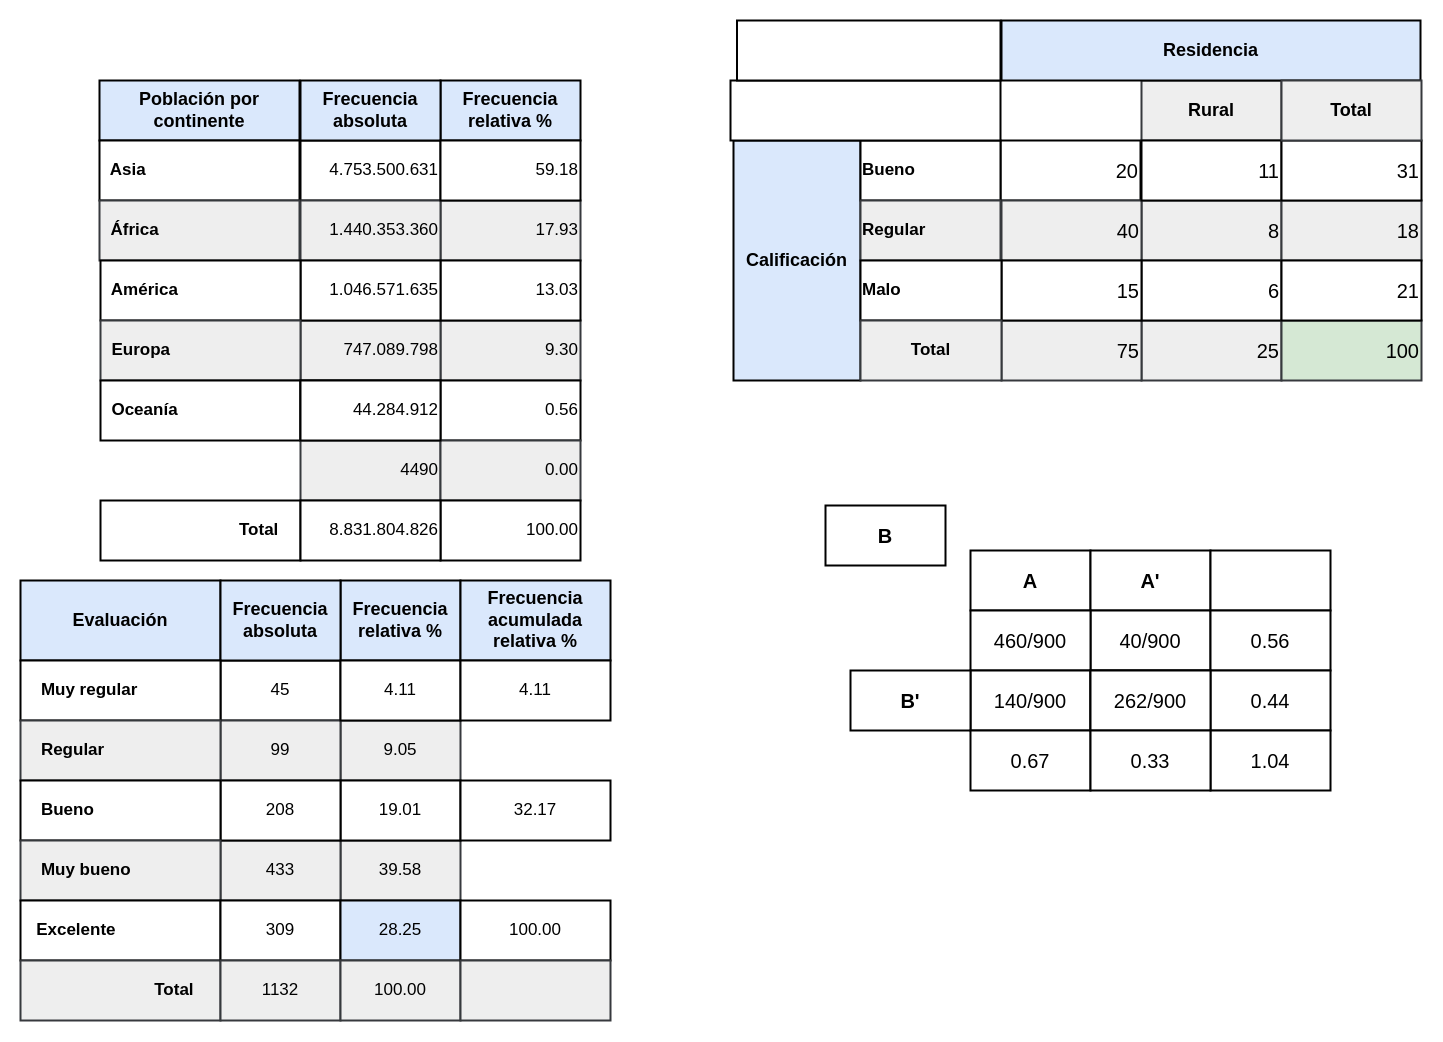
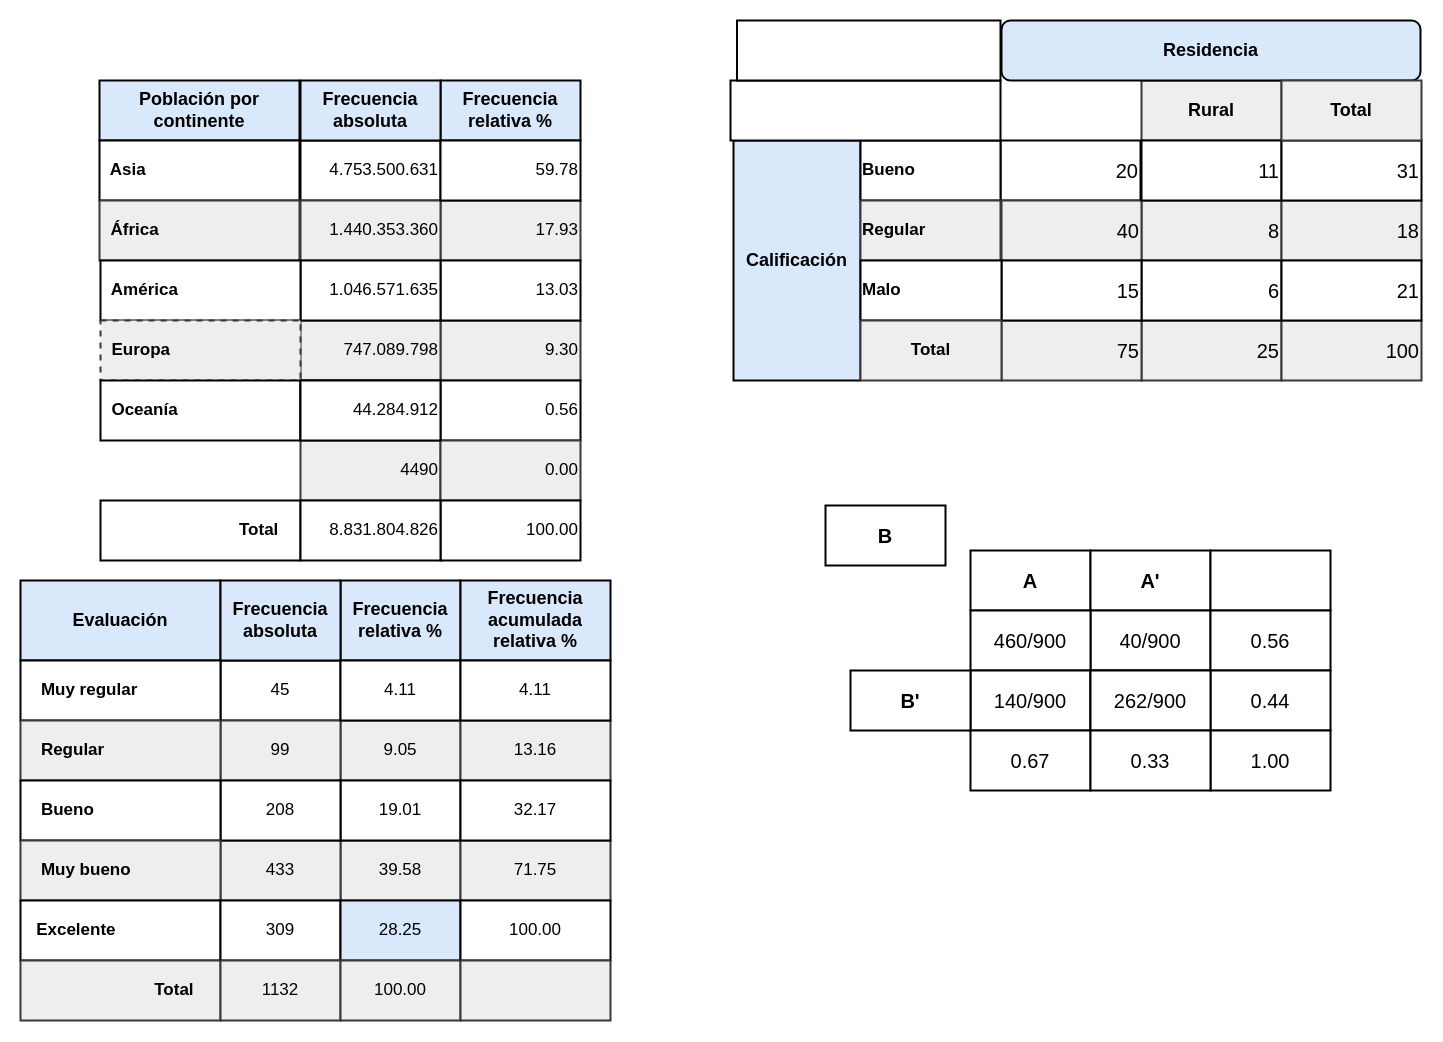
(1211, 51) -> (1211, 51)
(557, 171) -> (557, 171)
(201, 351) -> (201, 351)
(1352, 351) -> (1352, 351)
none -> (536, 751)
(1271, 761) -> (1271, 761)
none -> (536, 871)
